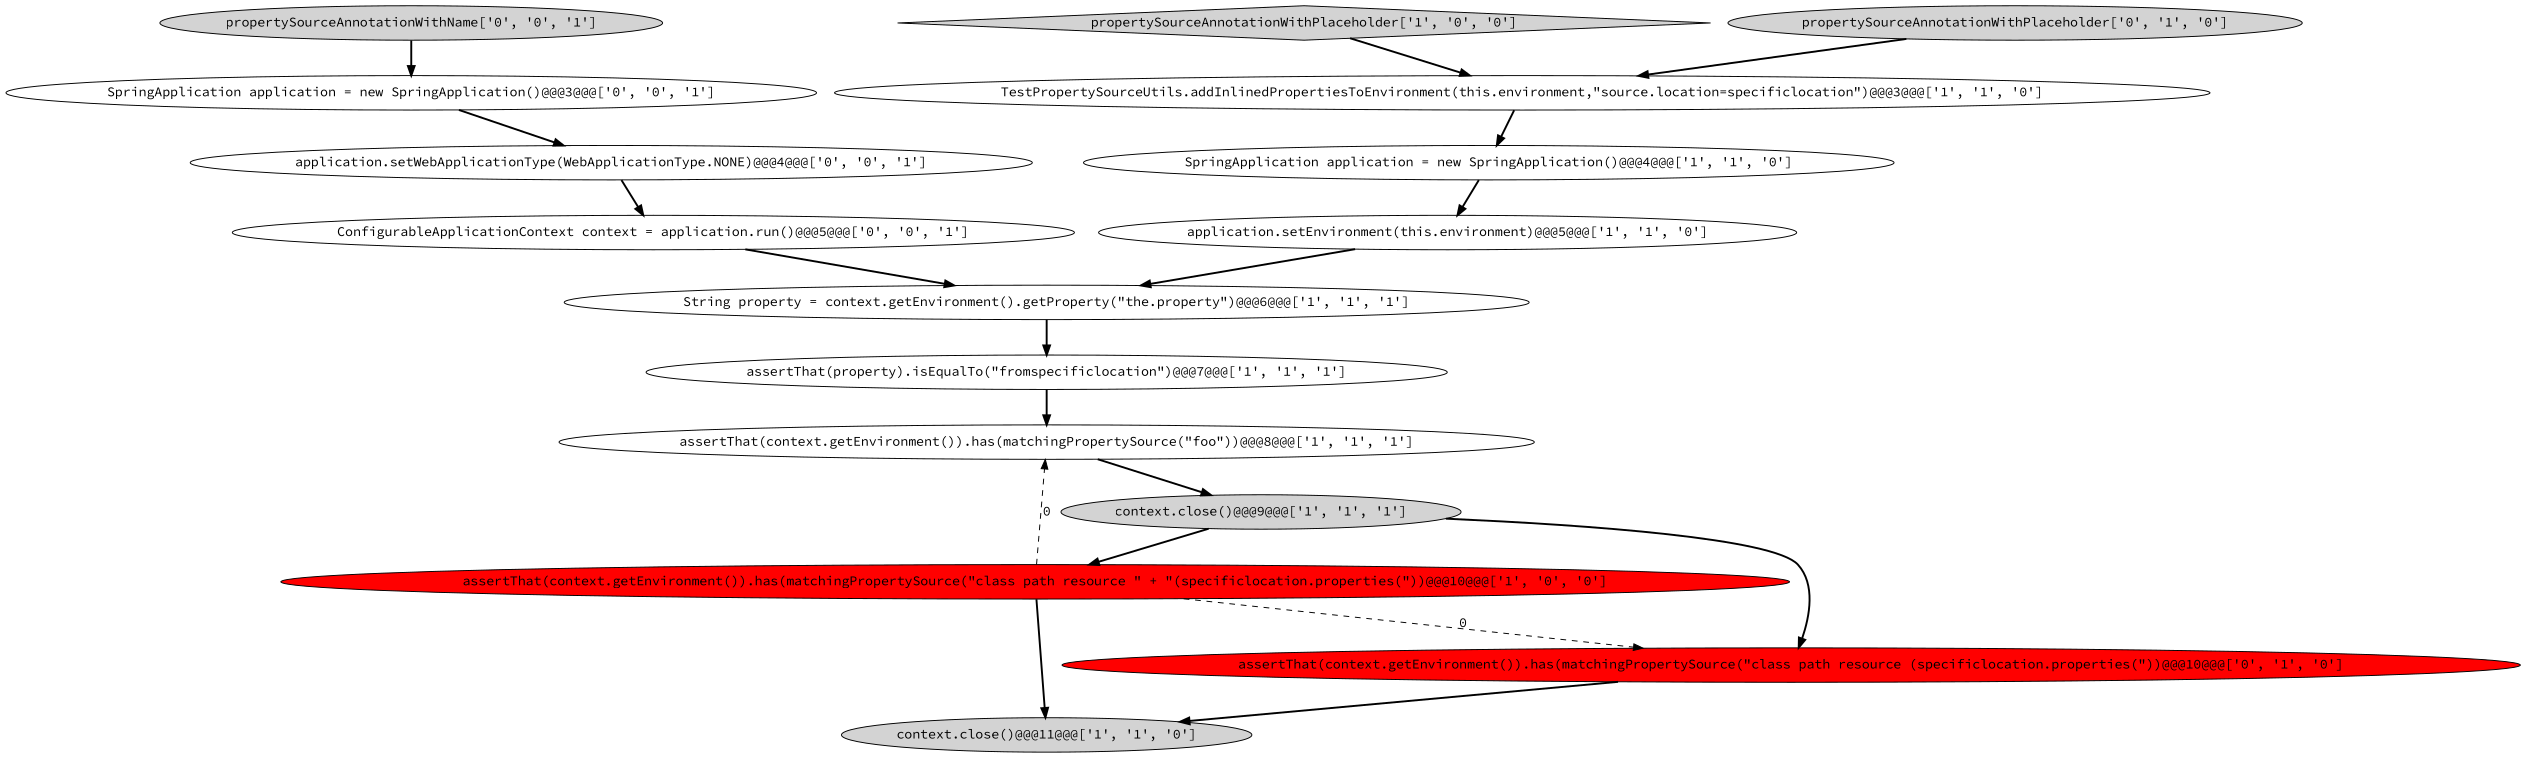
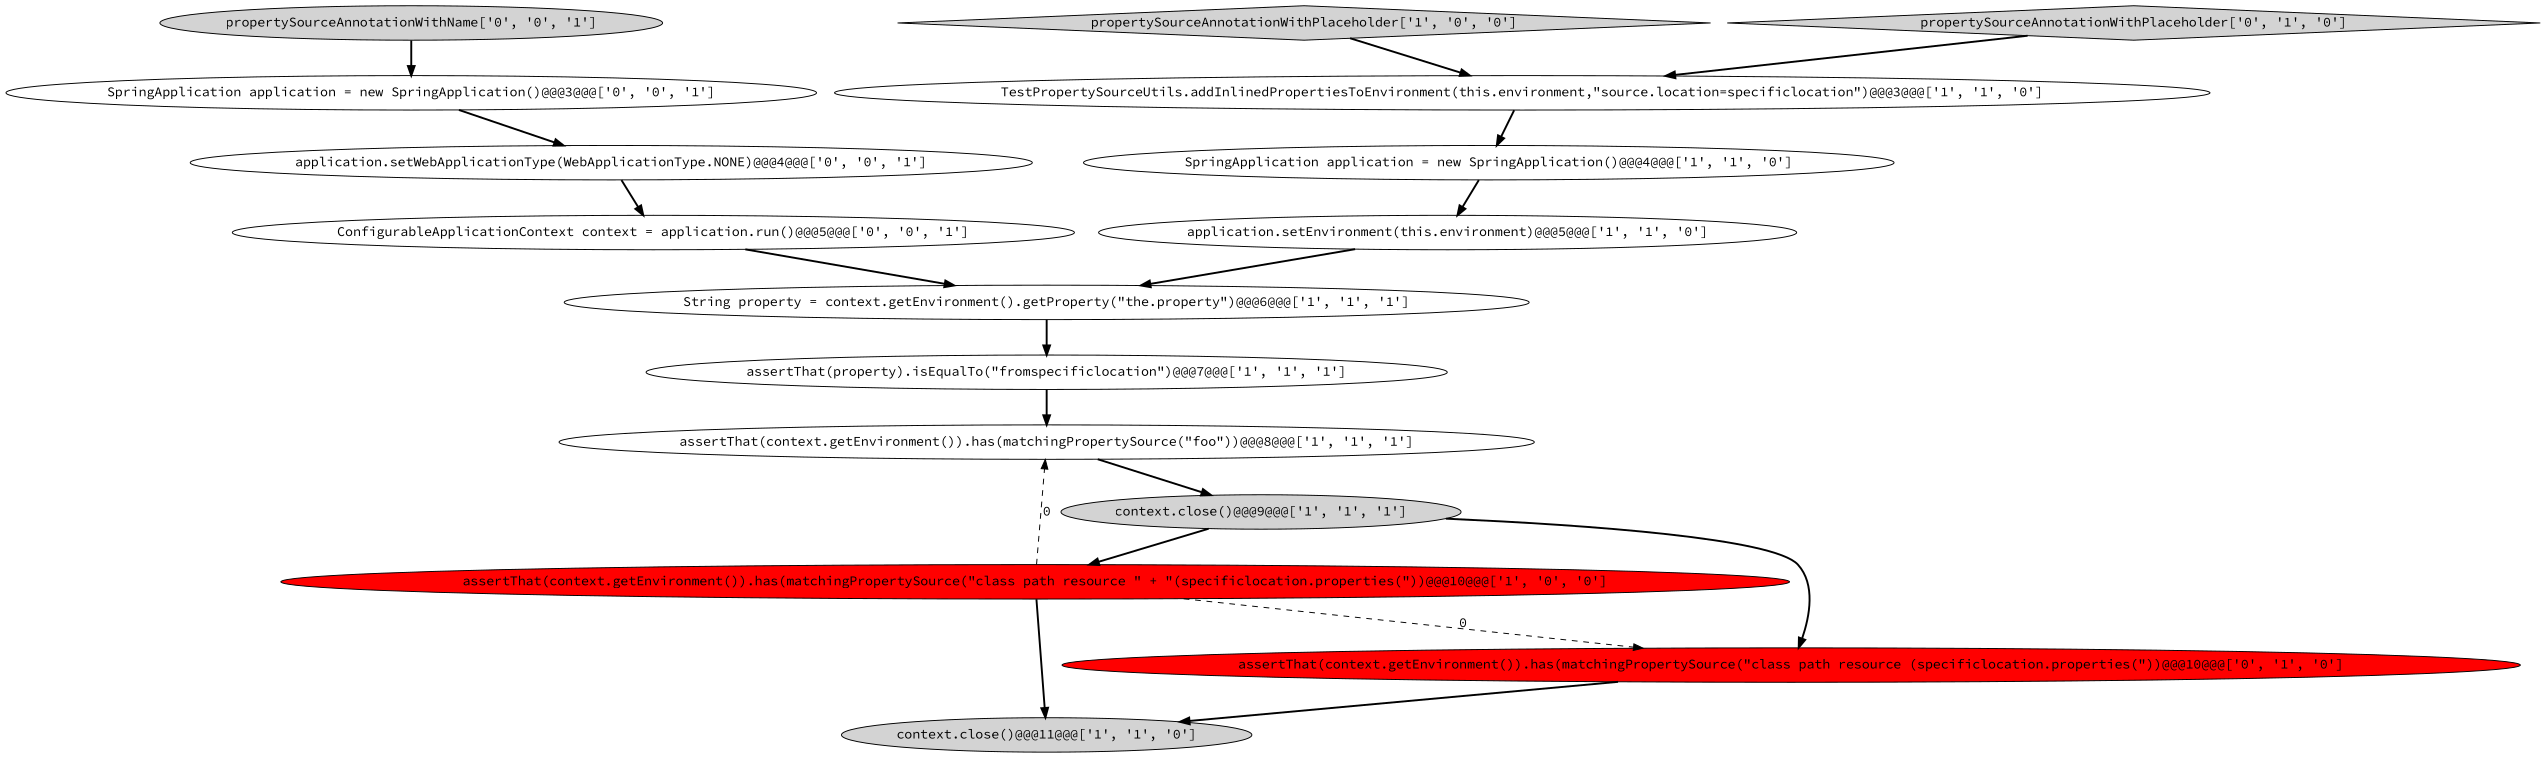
(2015, 23) -> (2134, 23)
